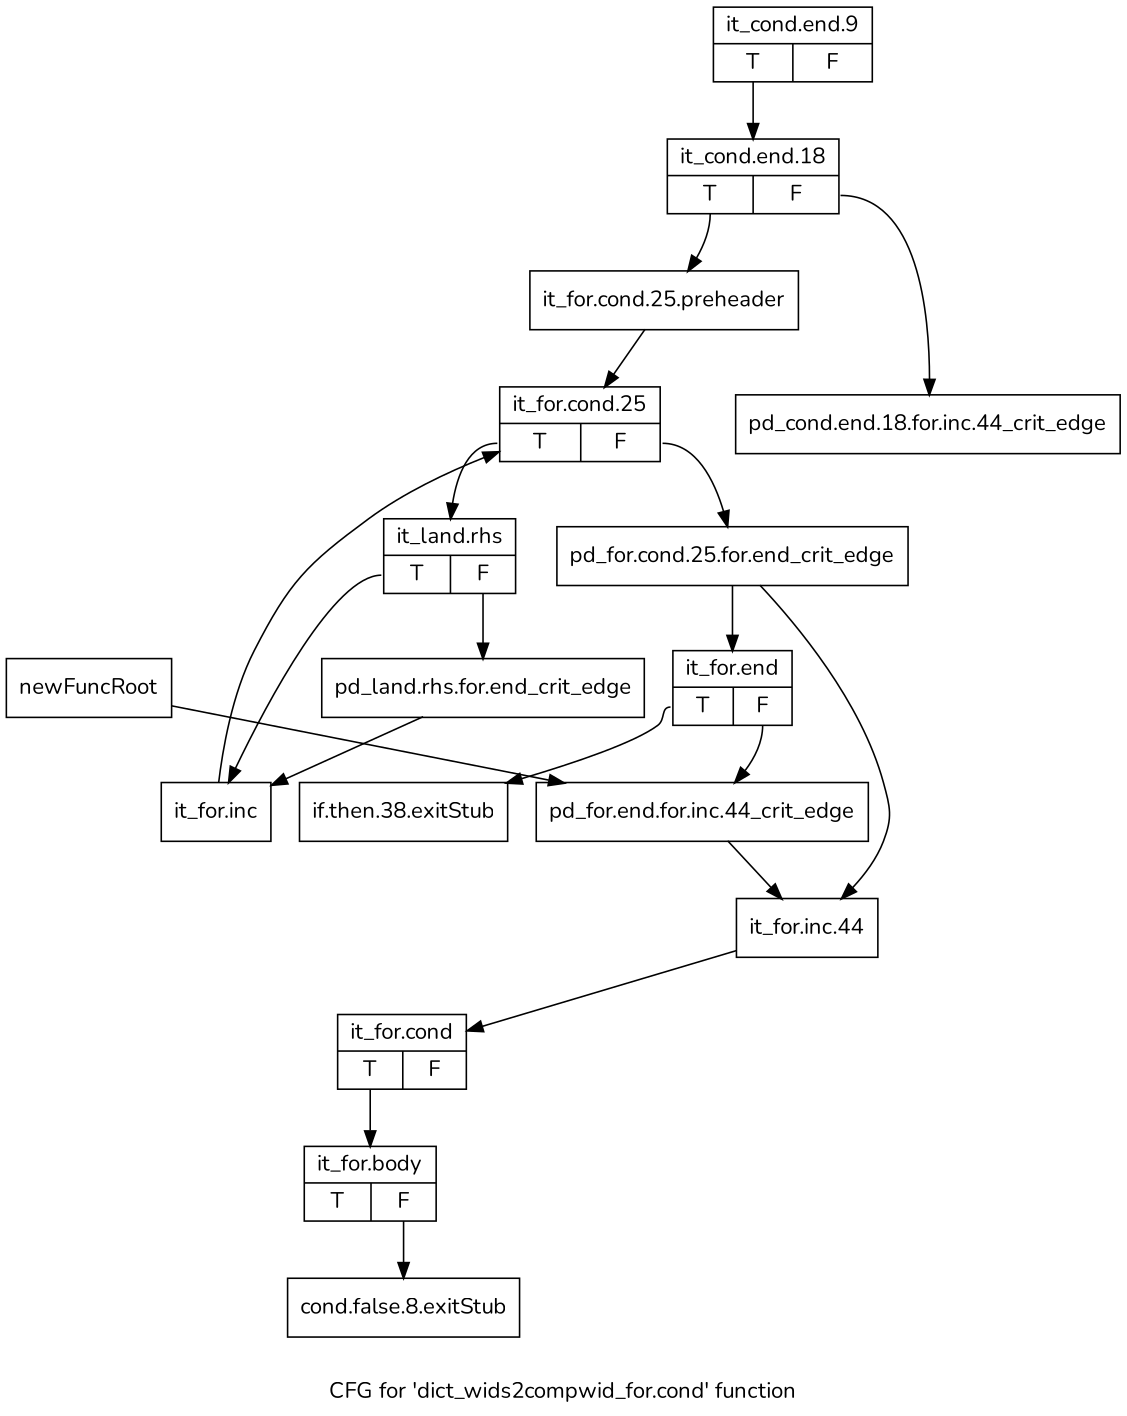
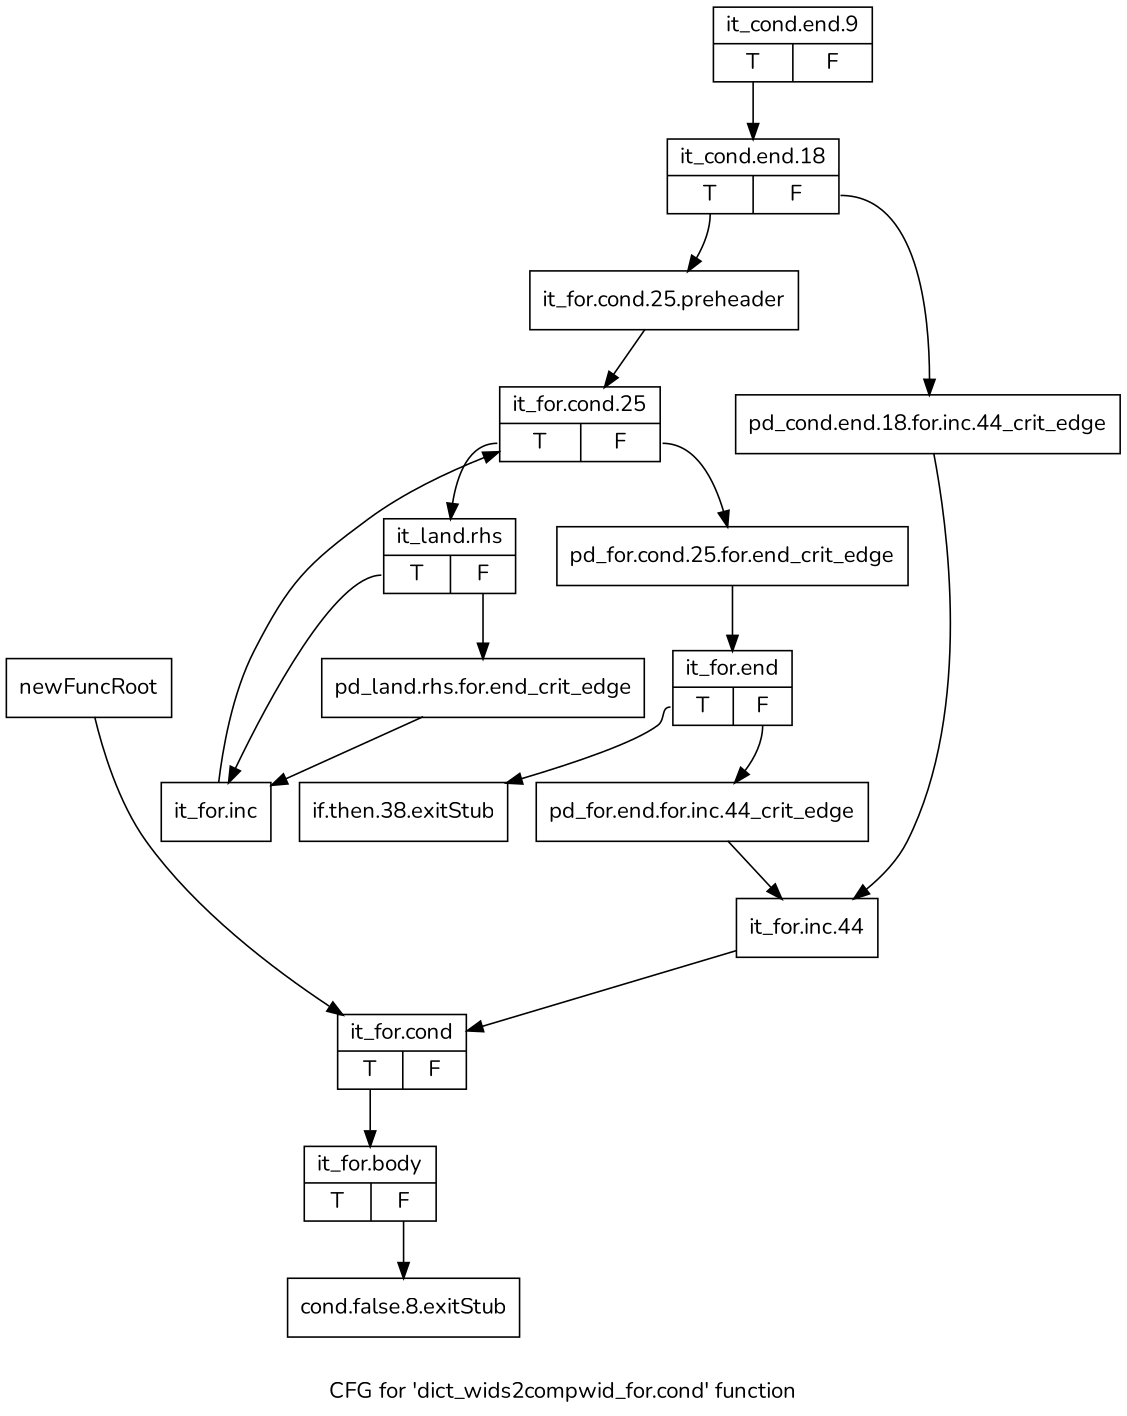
(862, 727) -> (948, 681)
(341, 739) -> (182, 884)
